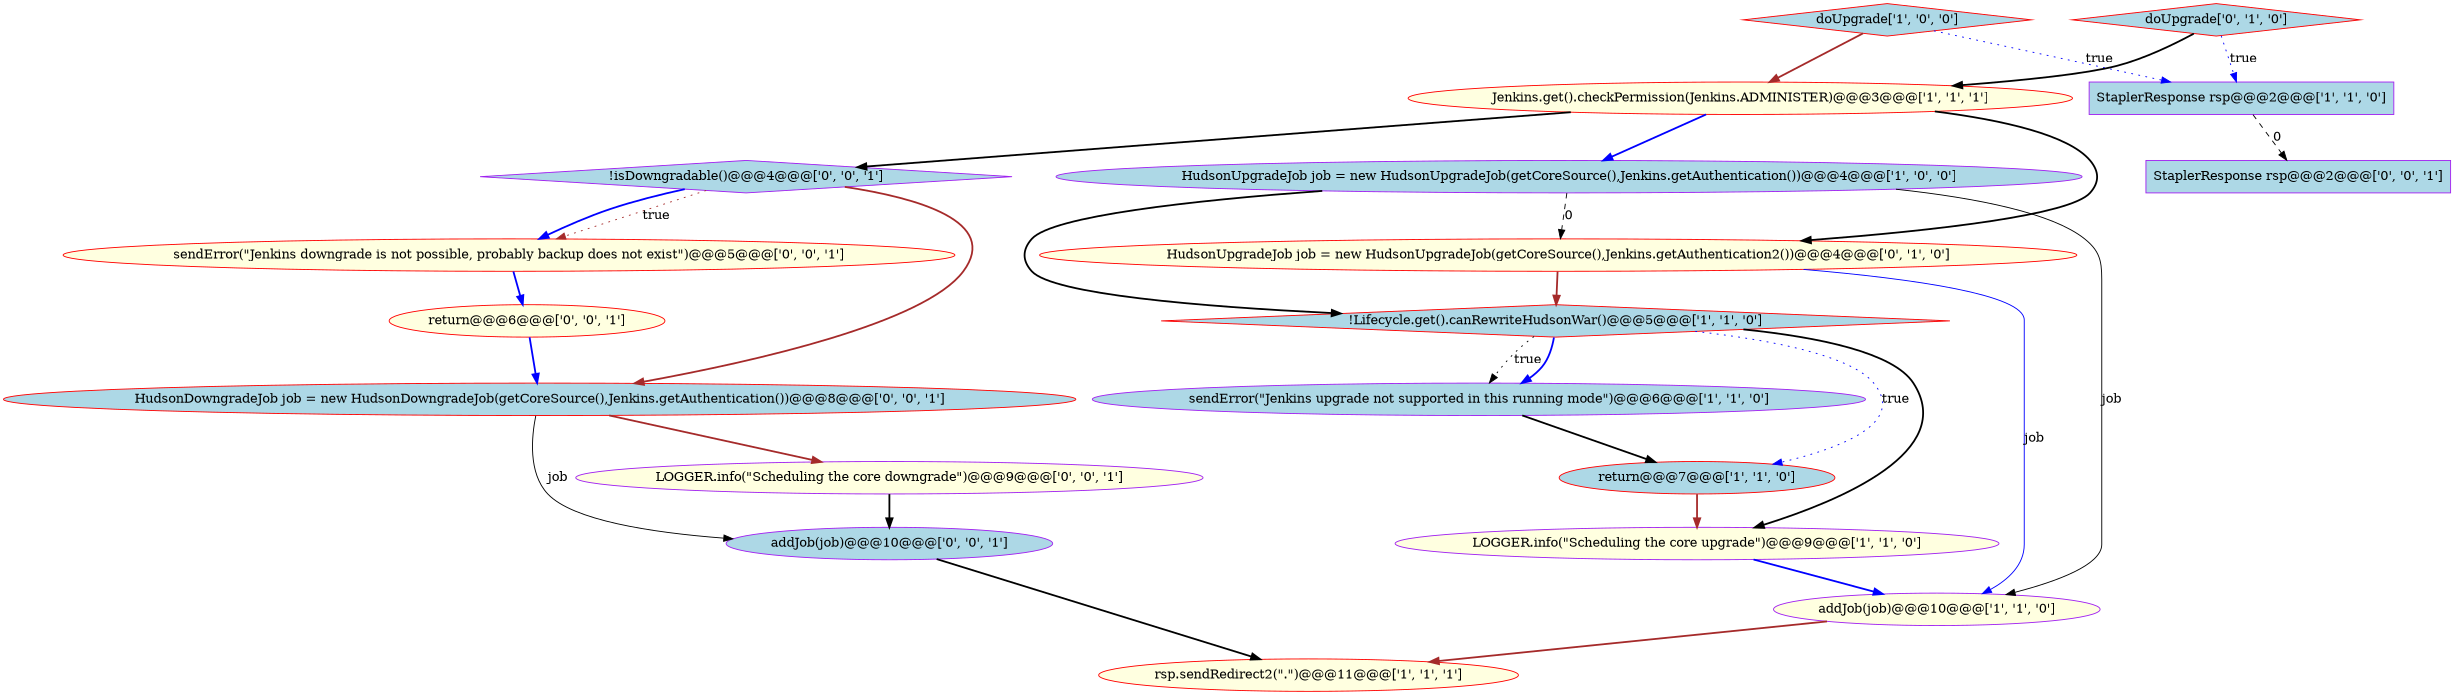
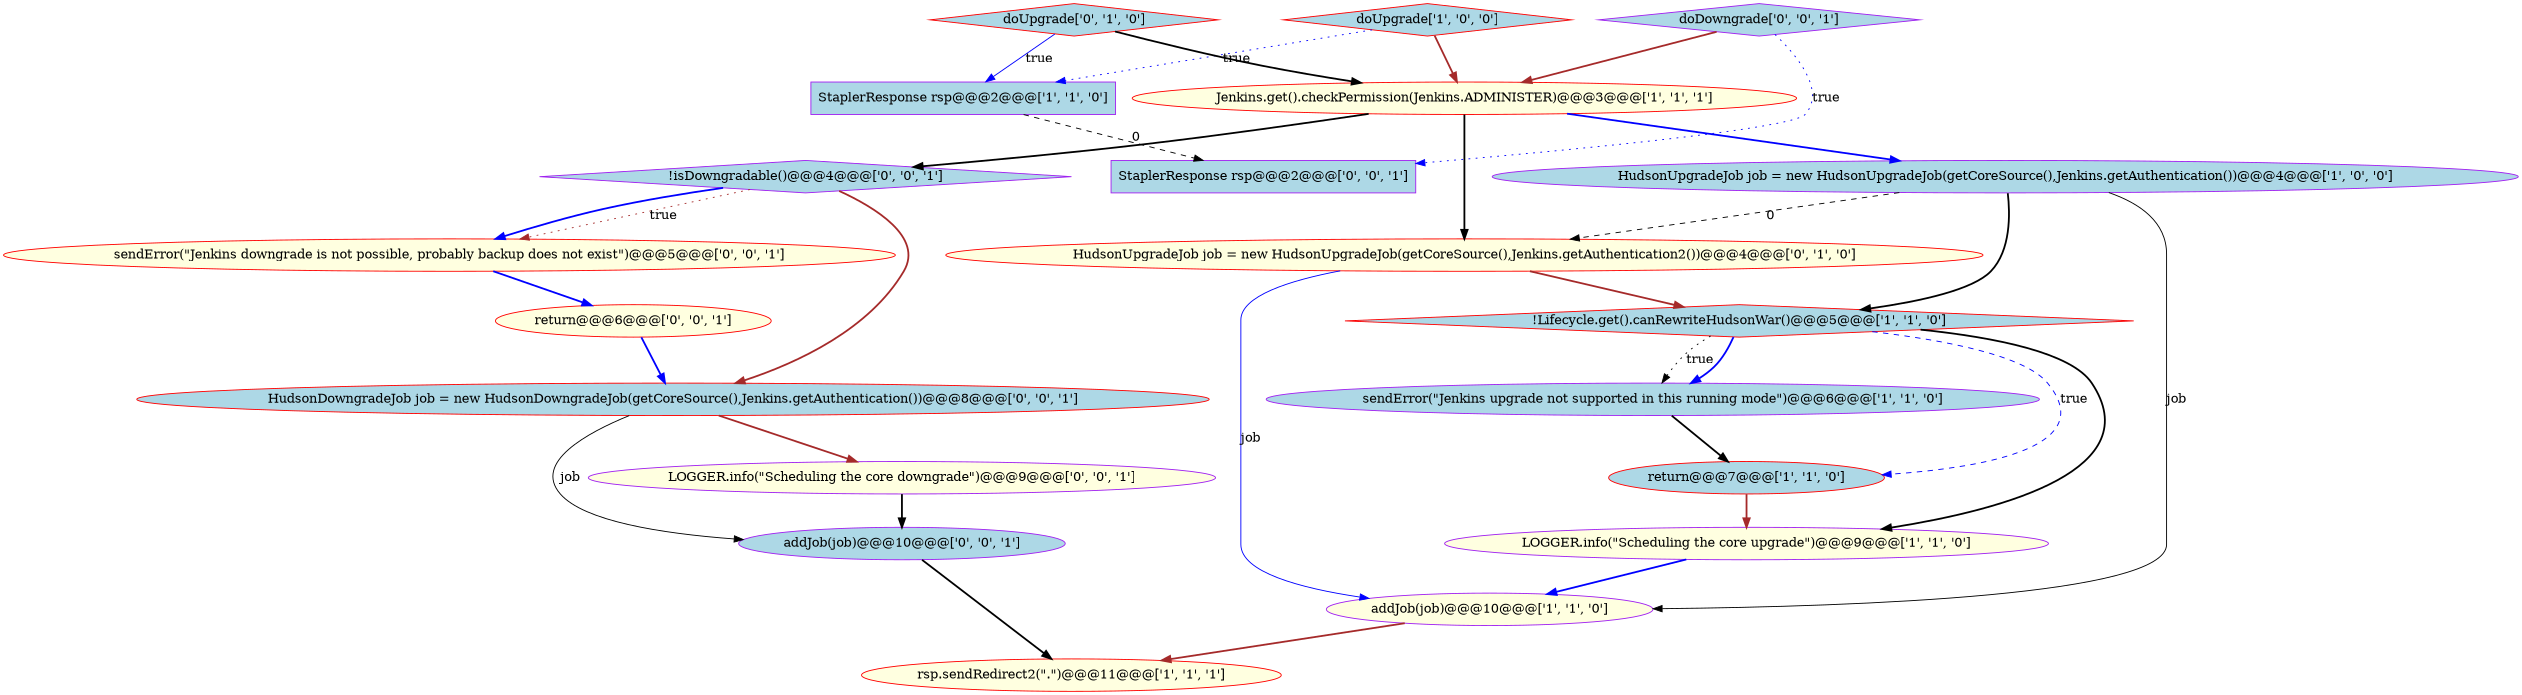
none -> (1759, 20)
(2227, 55) -> (1024, 55)
(1857, 370) -> (2057, 400)
